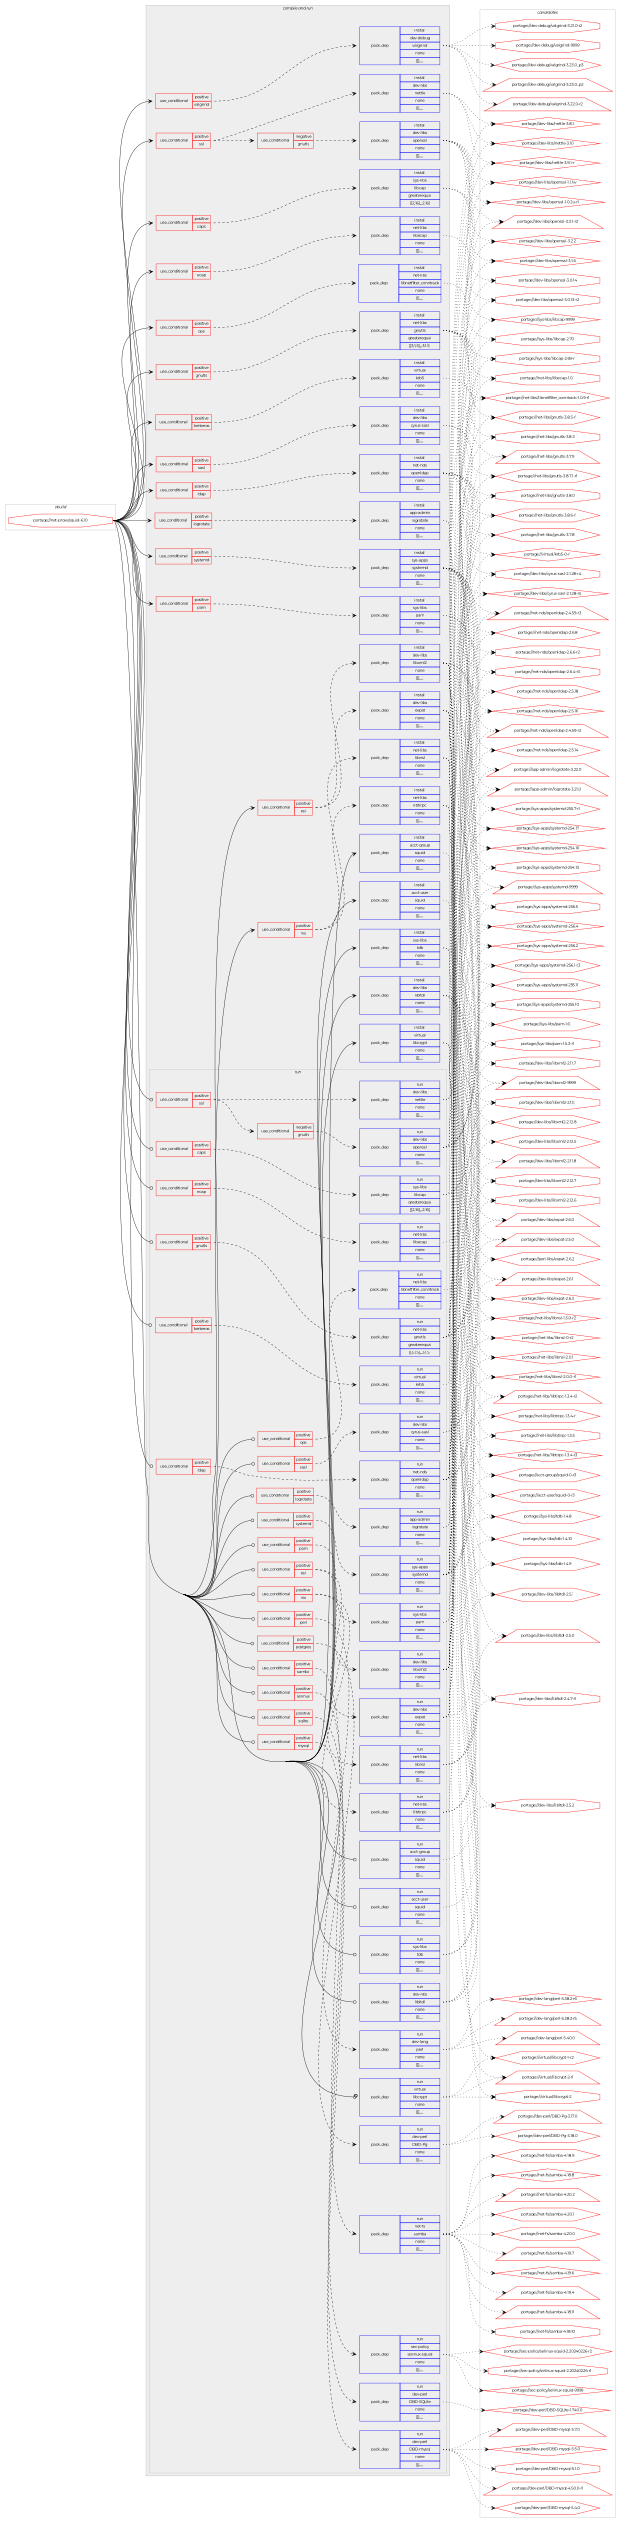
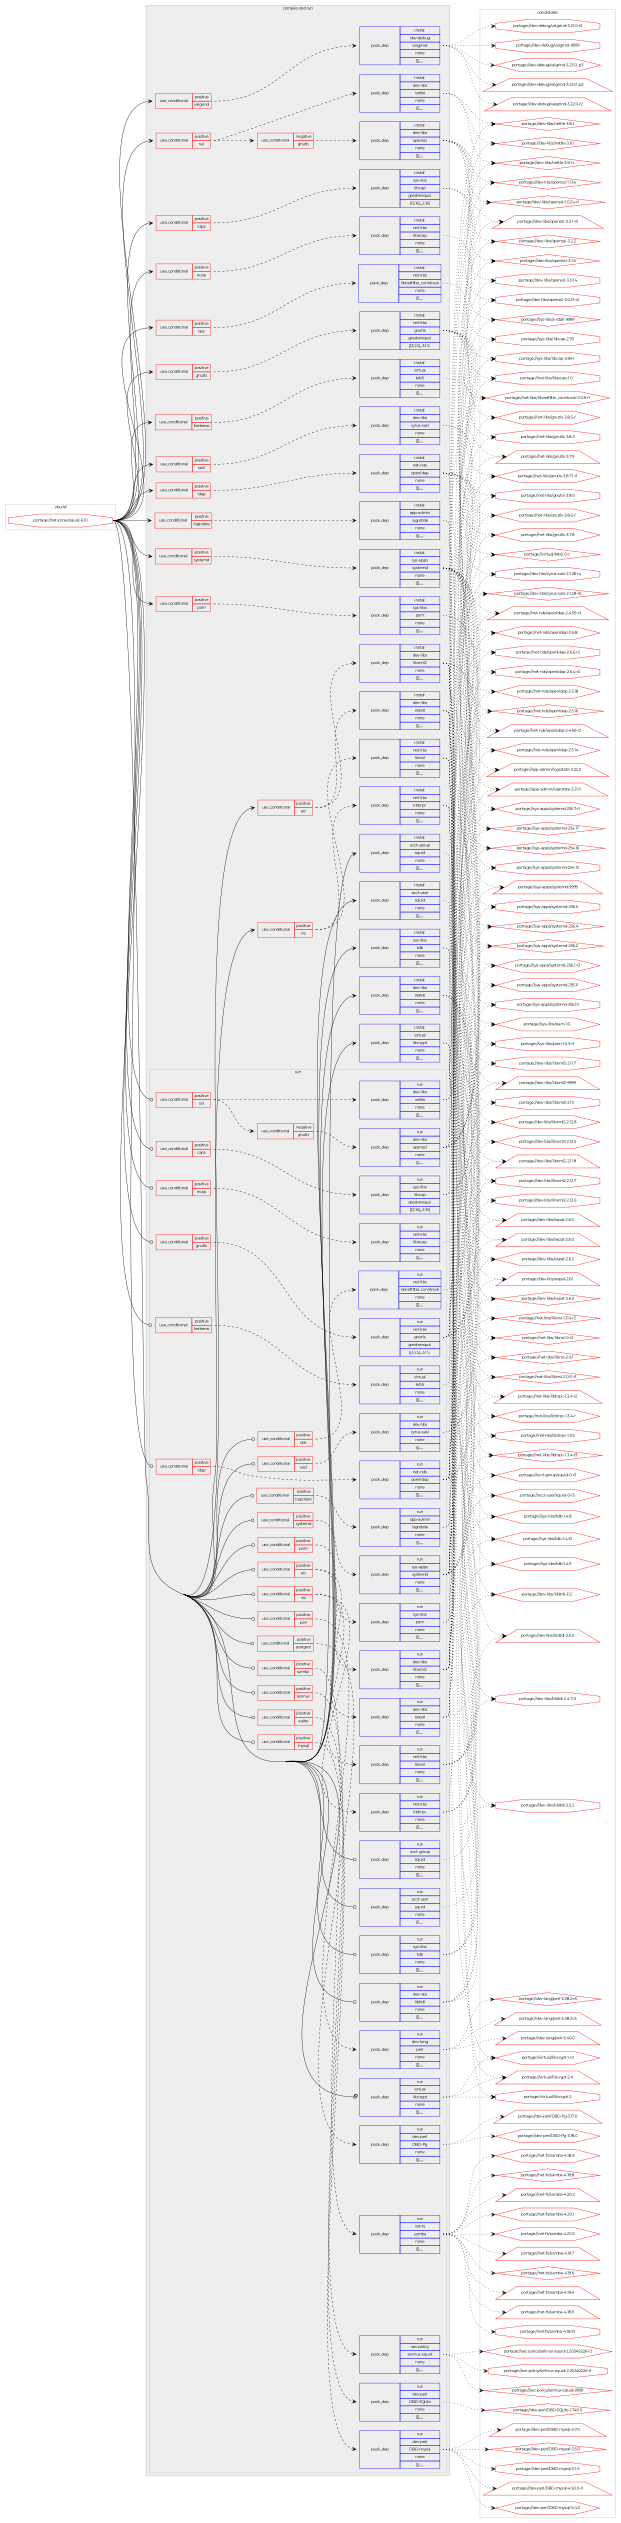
(548, 320) -> (548, 320)
(548, 398) -> (548, 398)
(548, 1259) -> (548, 1259)
